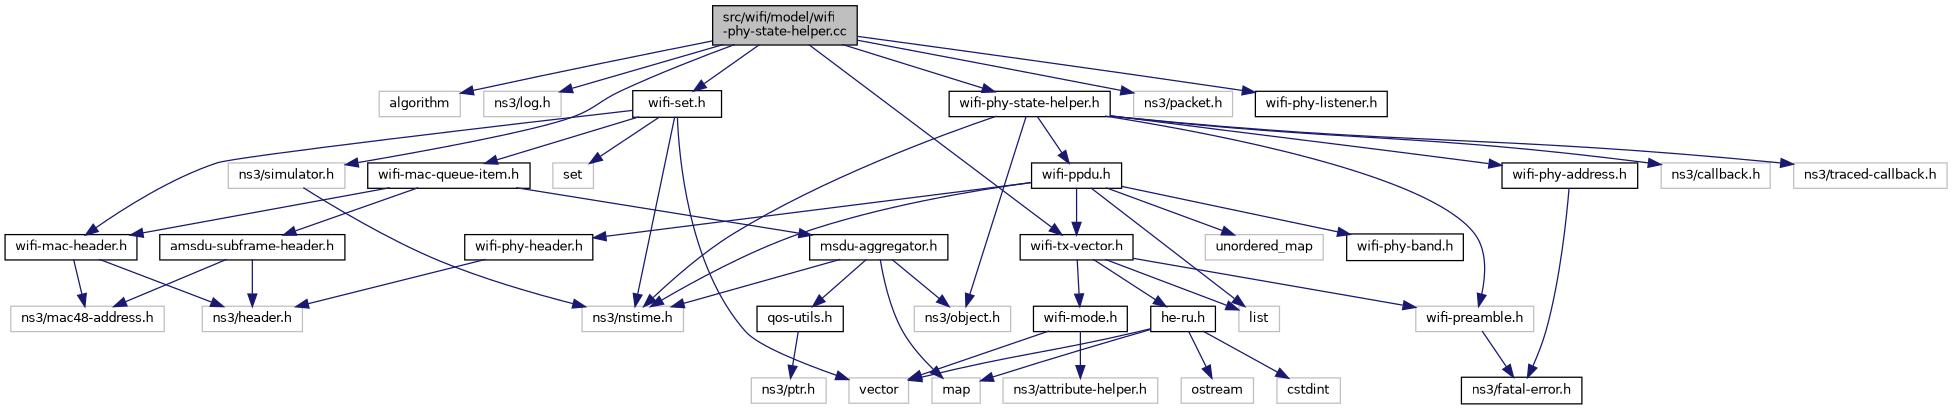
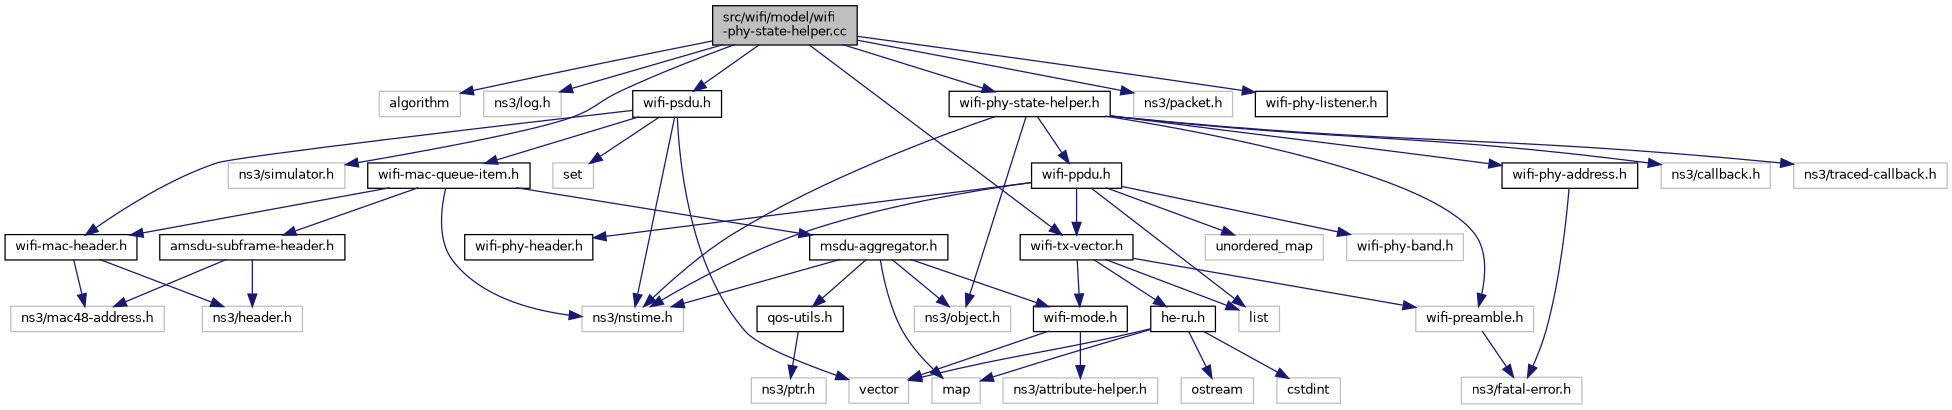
(677, 104) -> (677, 104)
(1405, 247) -> (1405, 247)
(433, 258) -> (473, 280)
none -> (964, 278)
(397, 282) -> none
(1522, 391) -> (1522, 391)
